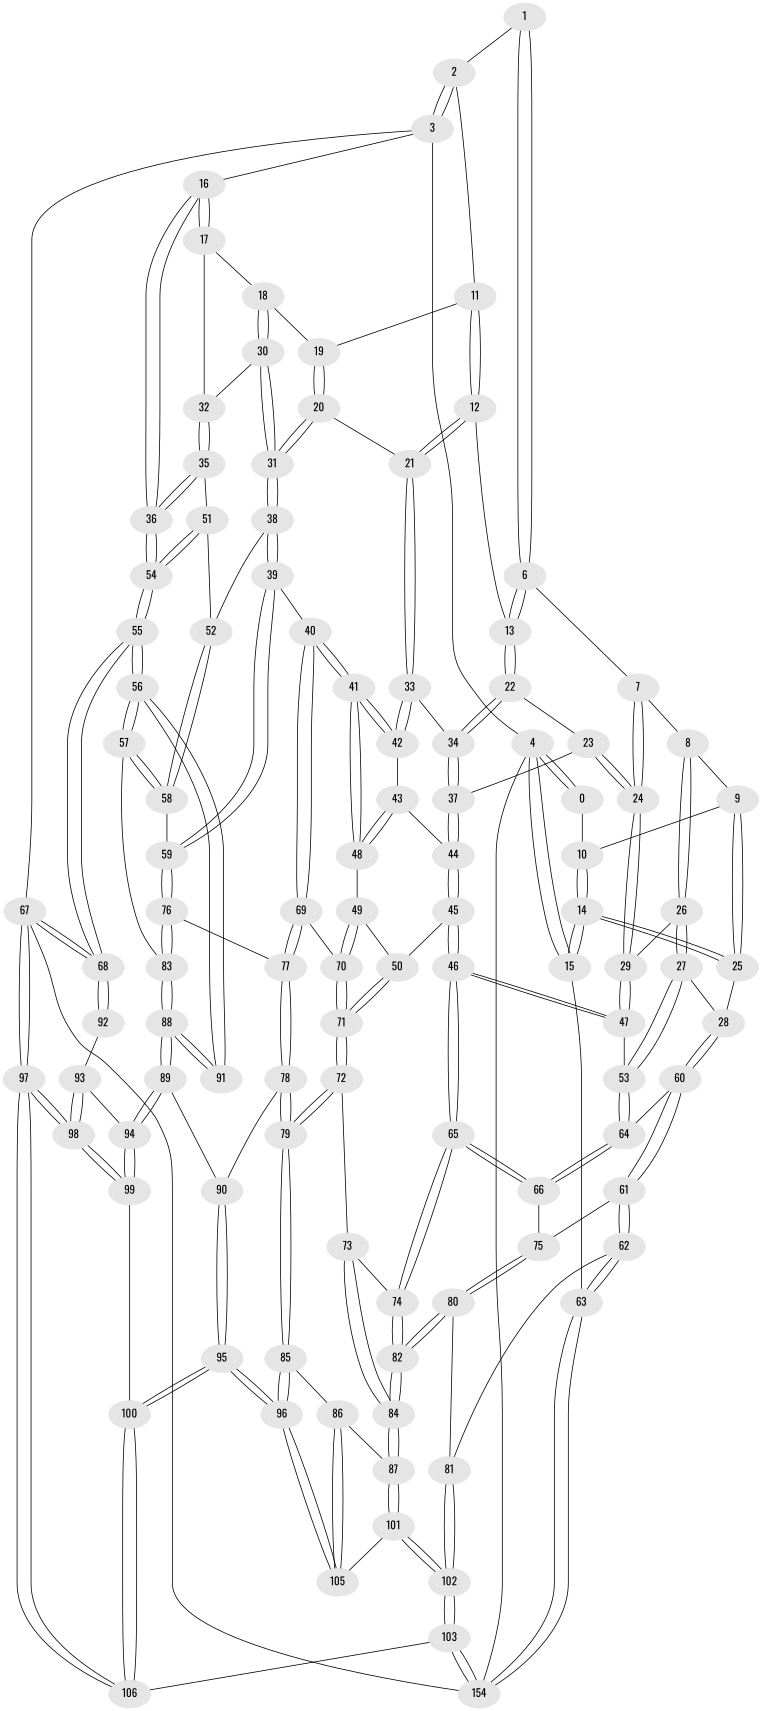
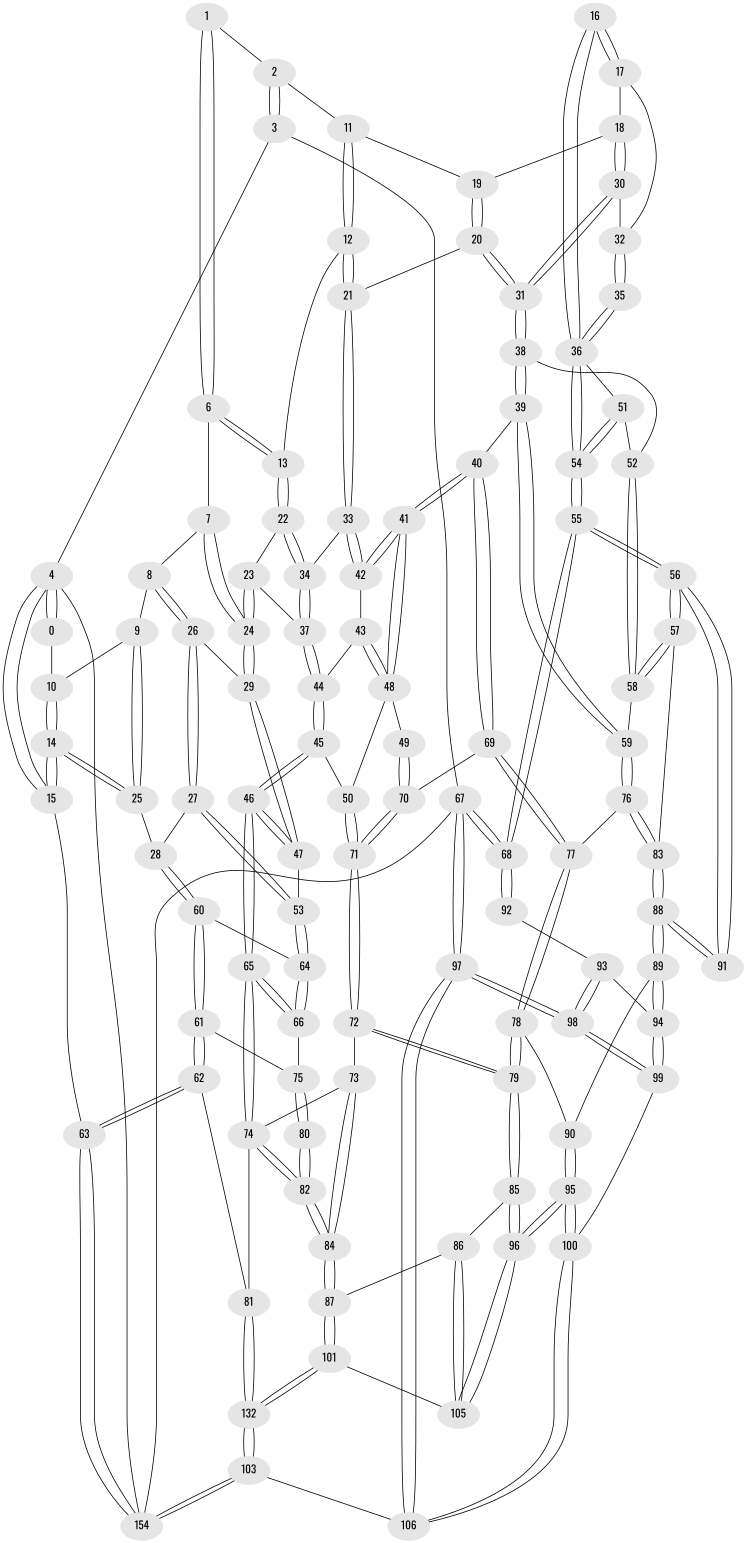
(318, 157) -> none
(206, 492) -> (600, 380)
(377, 939) -> (369, 744)
(451, 1387) -> (249, 1219)
(450, 1582) -> (249, 1415)
